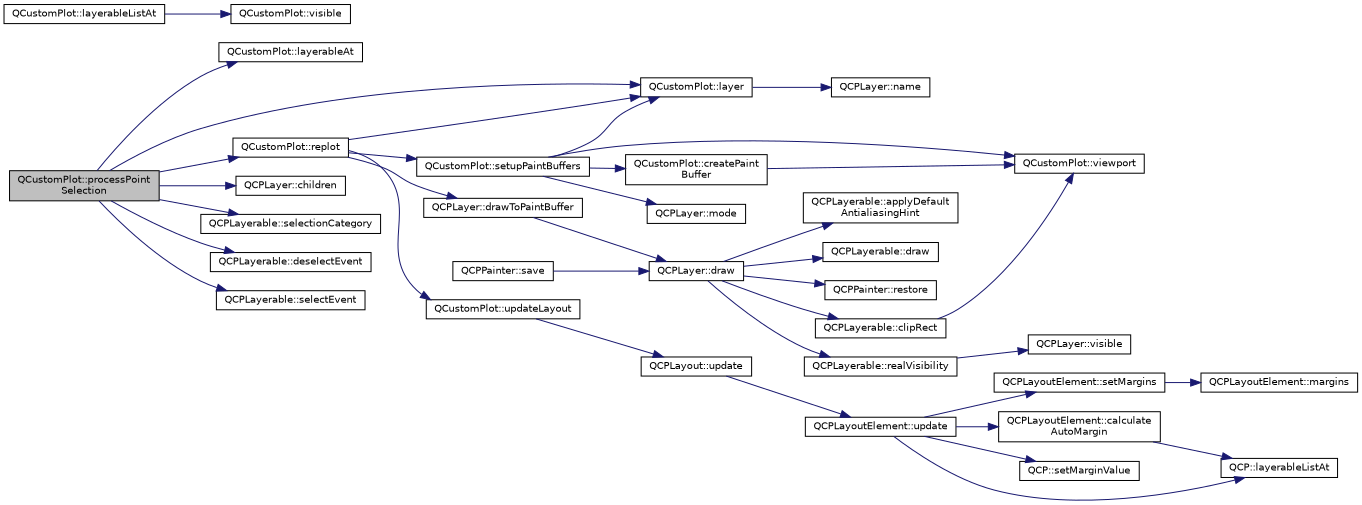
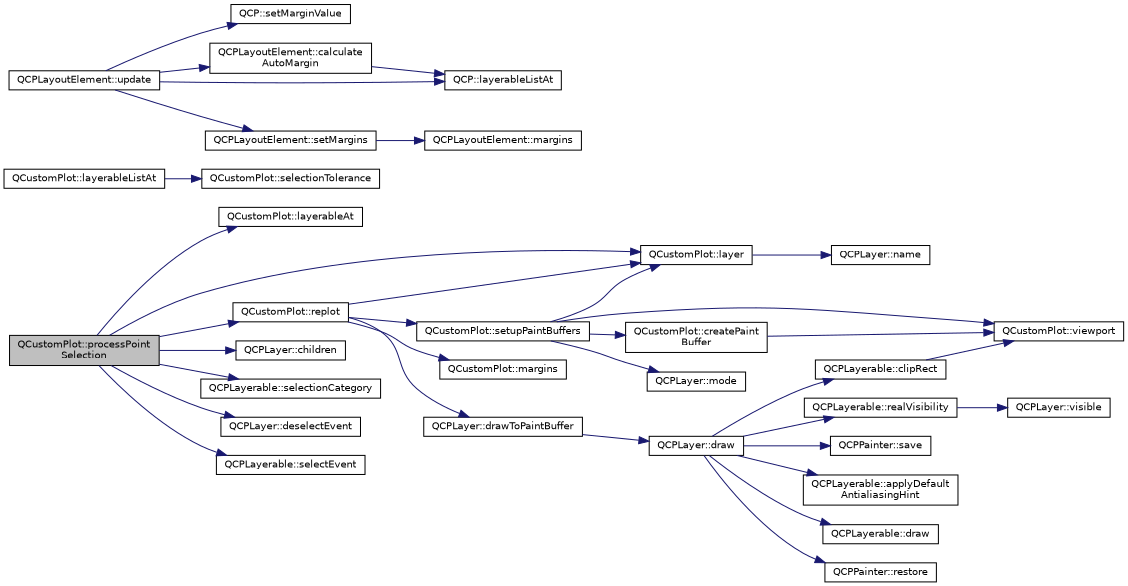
(291, 14) -> (291, 179)
(291, 262) -> (291, 427)
(596, 271) -> (782, 446)
(503, 309) -> (503, 370)
(696, 367) -> none
